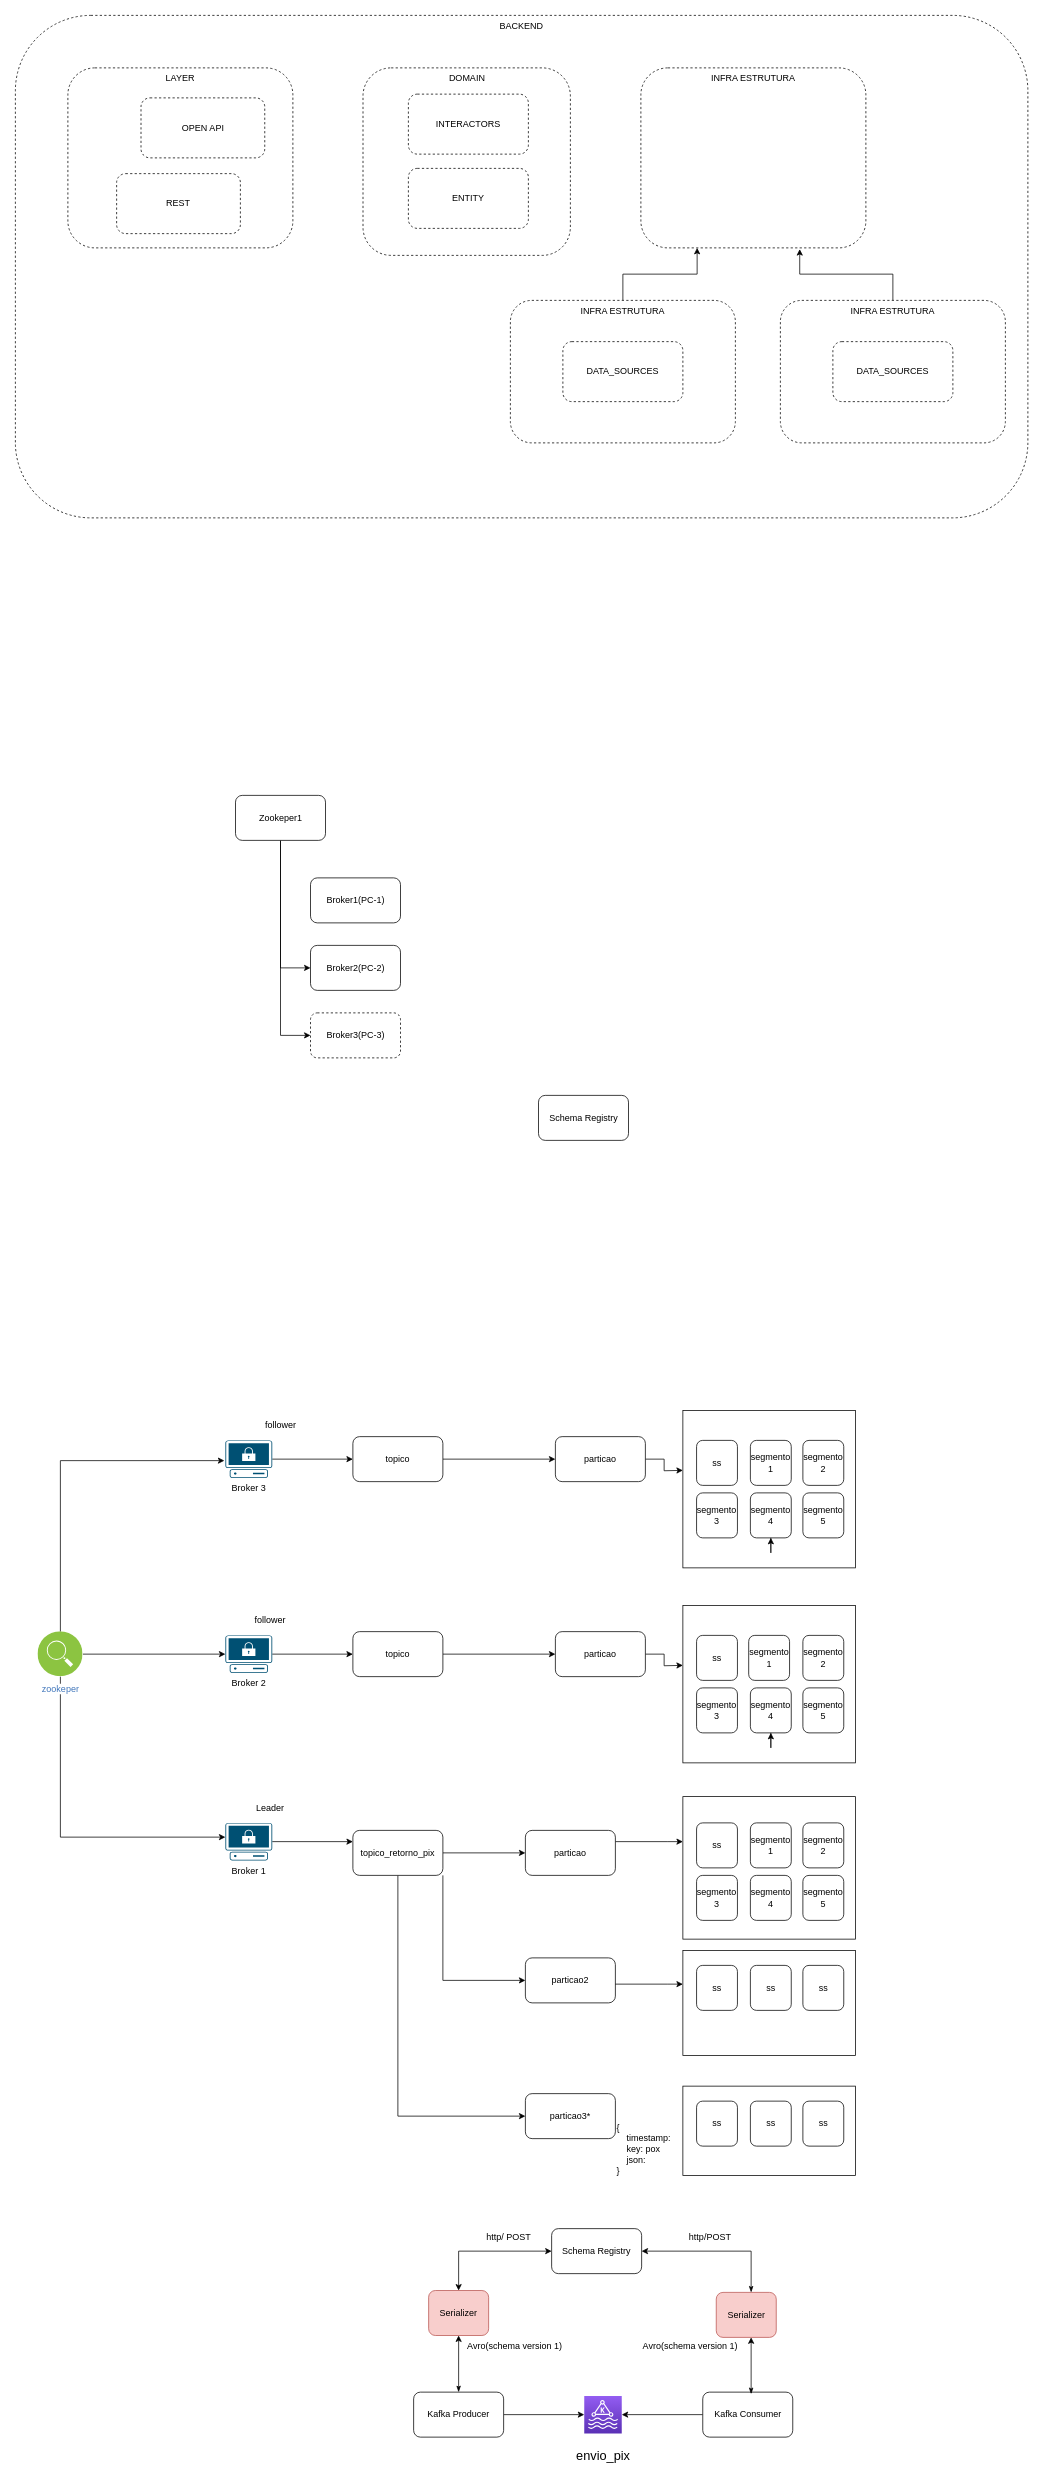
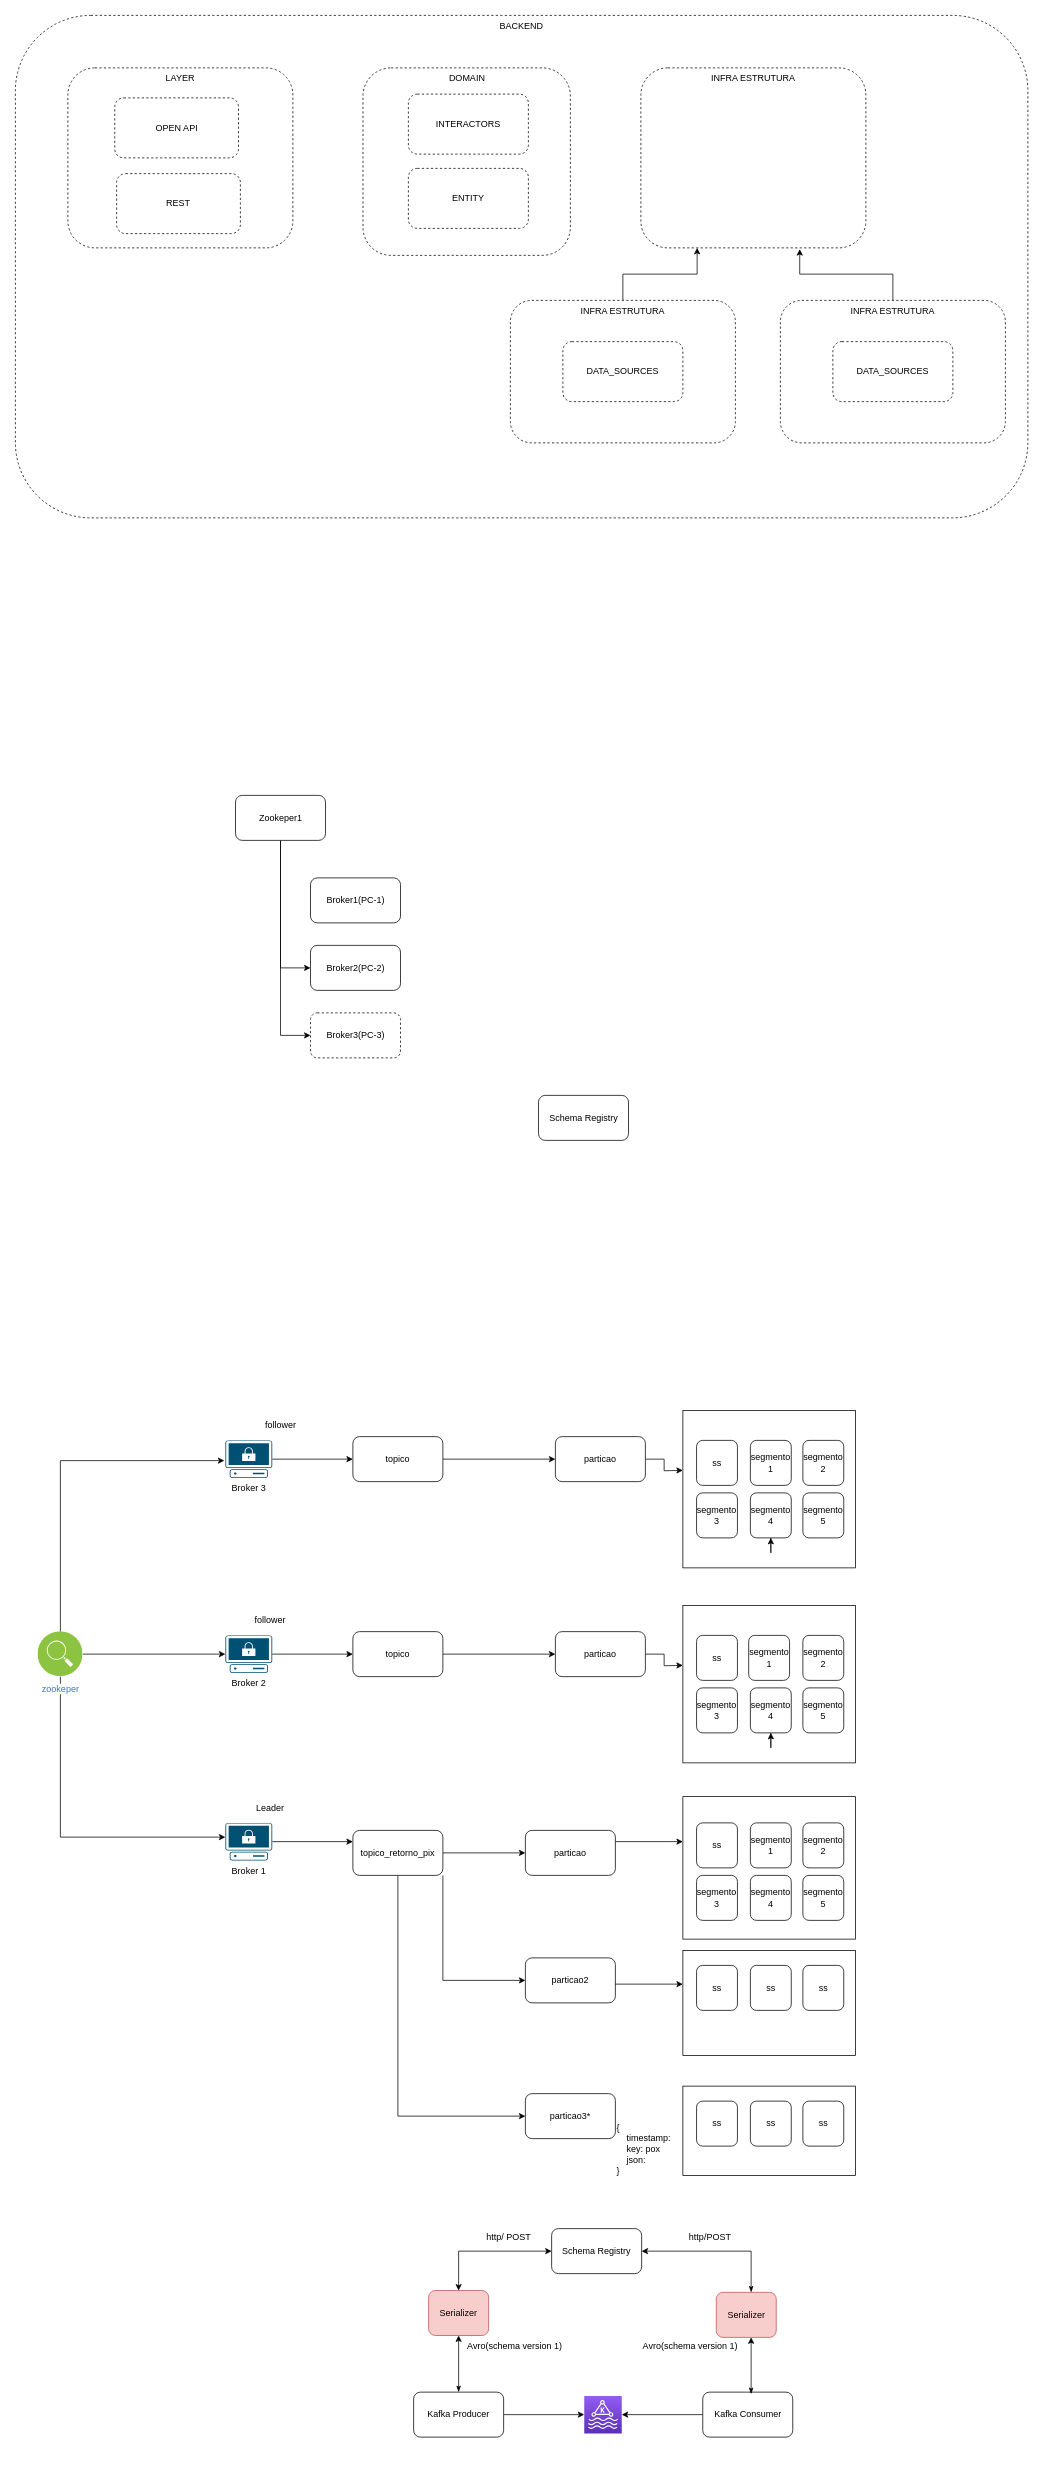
(203, 128) -> (177, 128)
(603, 2457) -> none
